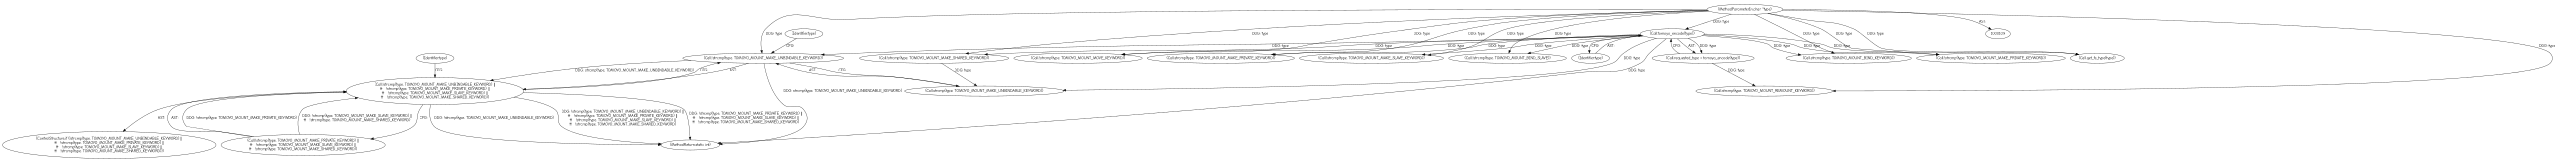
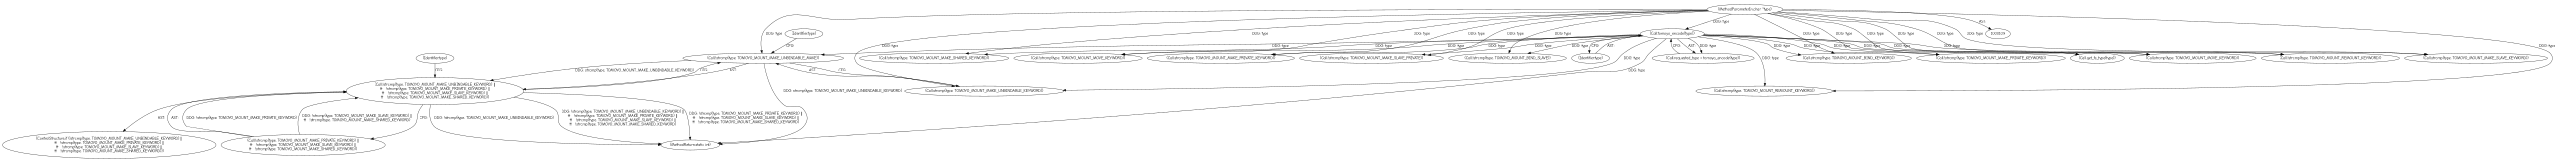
(763, 58) -> (763, 58)
(1371, 58) -> (1371, 58)
none -> (2193, 58)
none -> (2330, 58)
none -> (2476, 58)
(958, 74) -> (1226, 21)
(1732, 74) -> (1744, 46)
